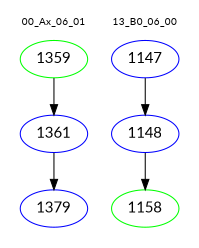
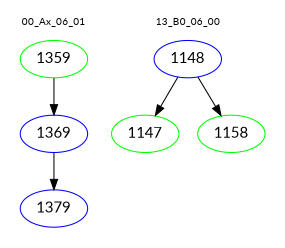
(145, 59) -> (145, 134)
(145, 91) -> (169, 92)
(54, 134) -> (54, 134)
